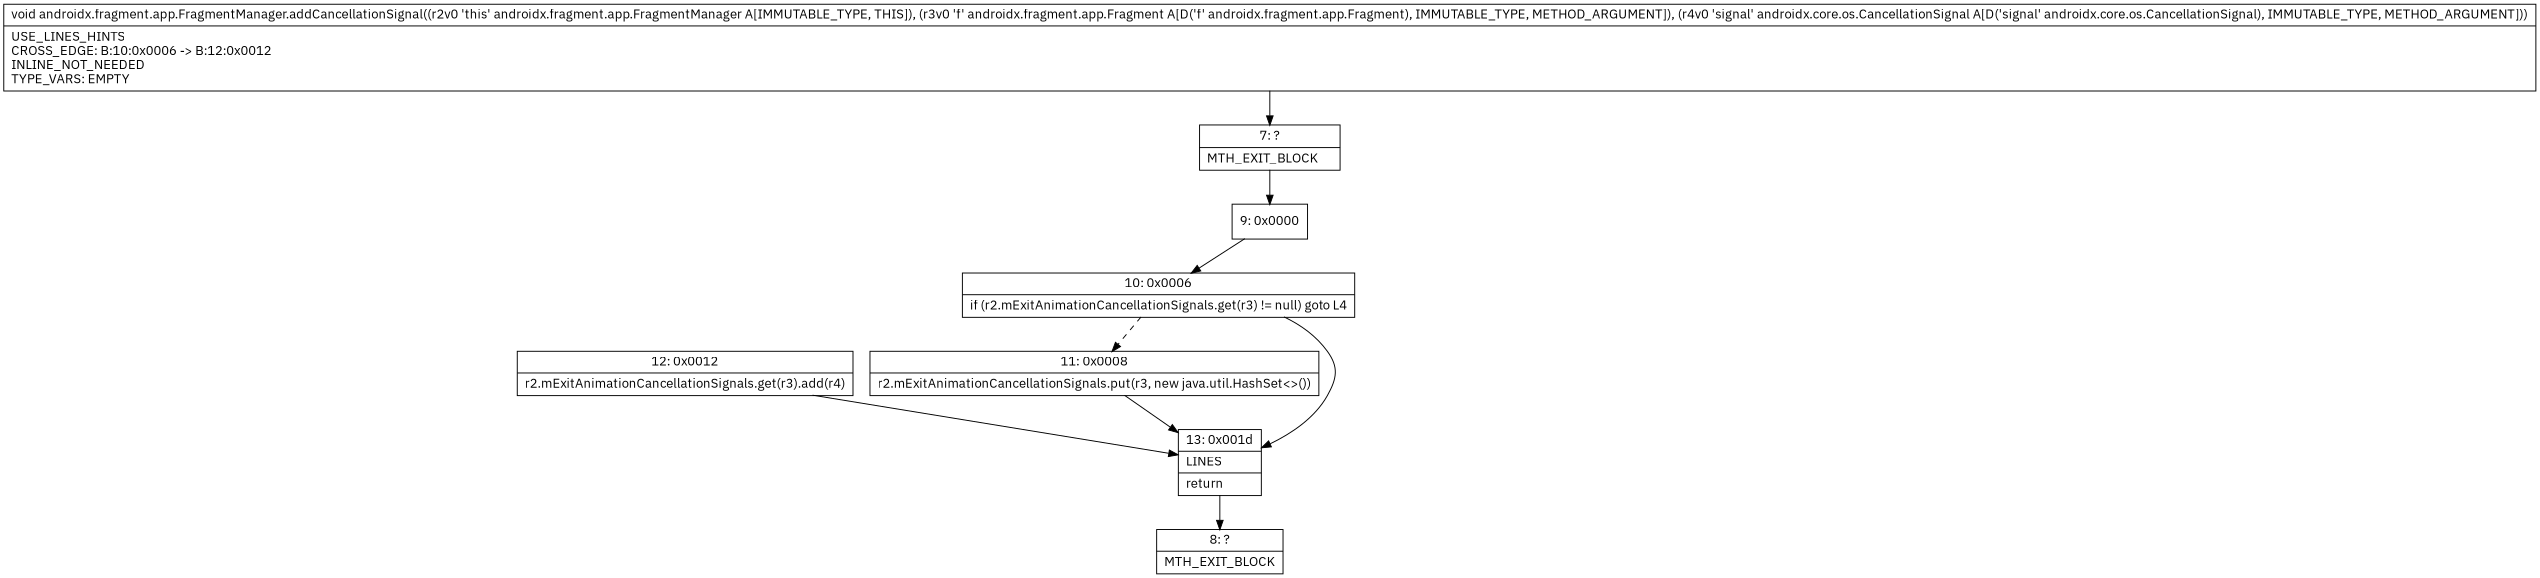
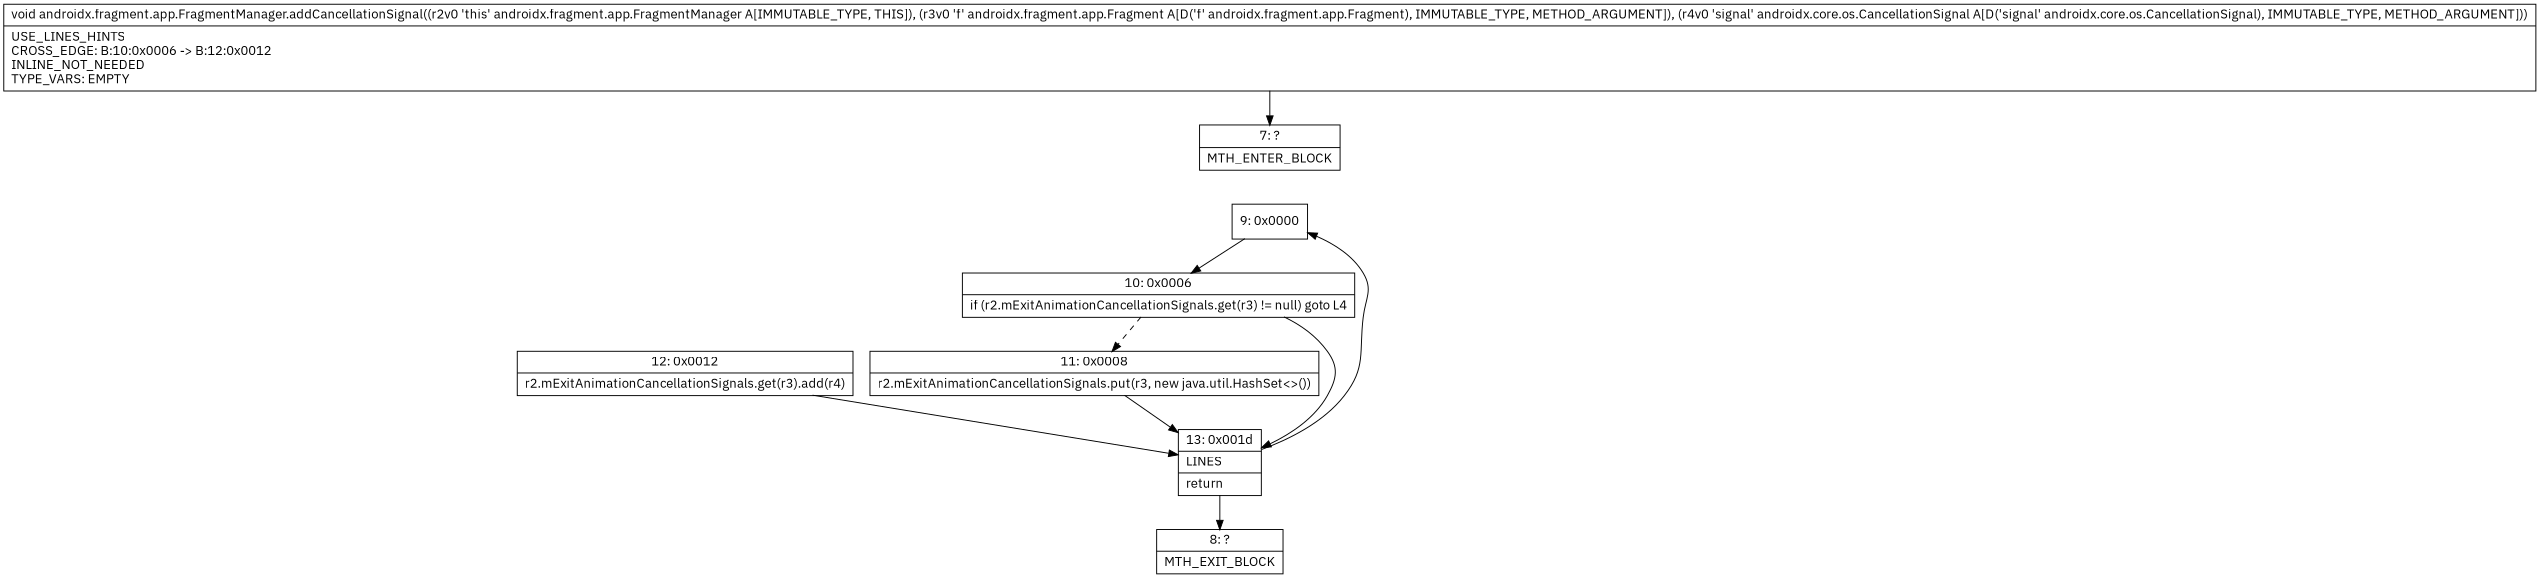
(1263, 158) -> (1270, 158)
(1270, 182) -> (1361, 355)
